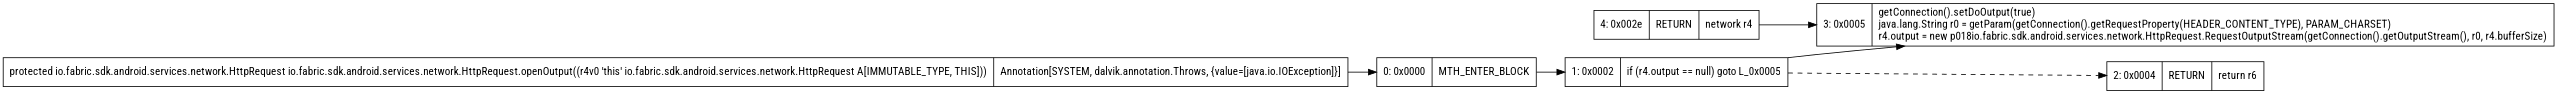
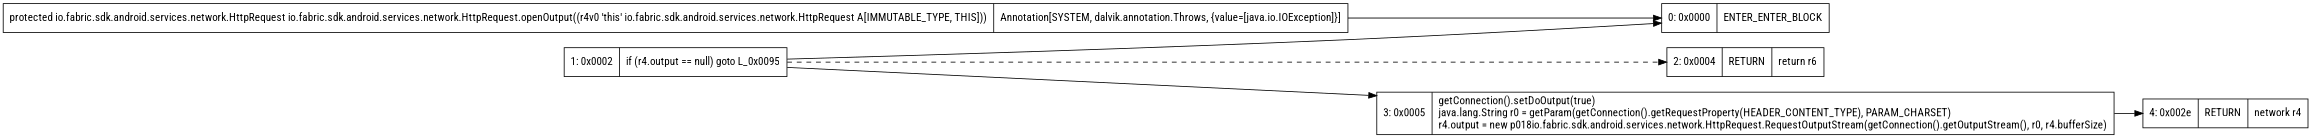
(1784, 25) -> (2124, 113)
(1484, 72) -> (1773, 18)
(1547, 72) -> (1220, 45)
(1704, 72) -> (703, 62)
